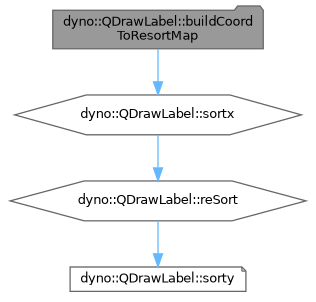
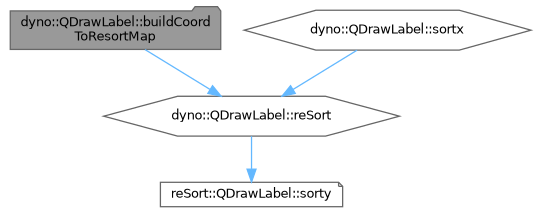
(158, 65) -> (177, 69)
(158, 279) -> (252, 194)
